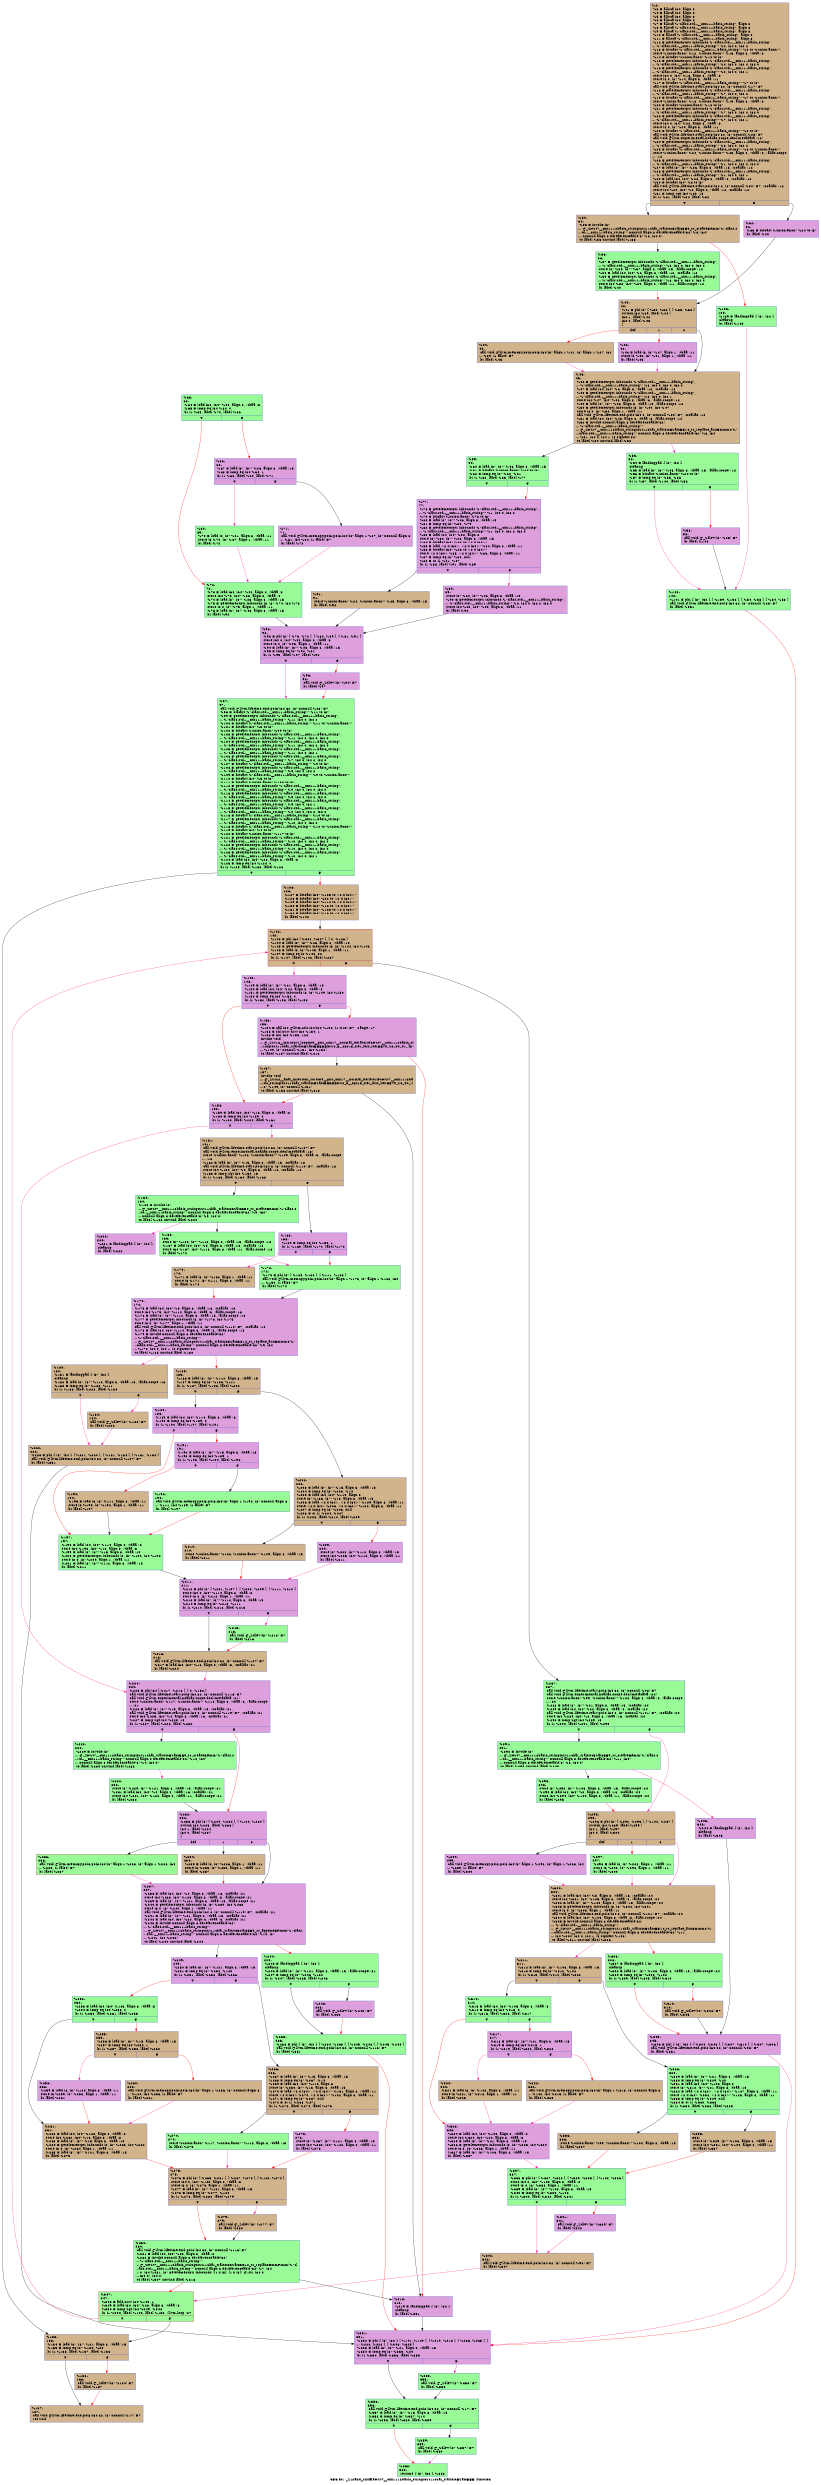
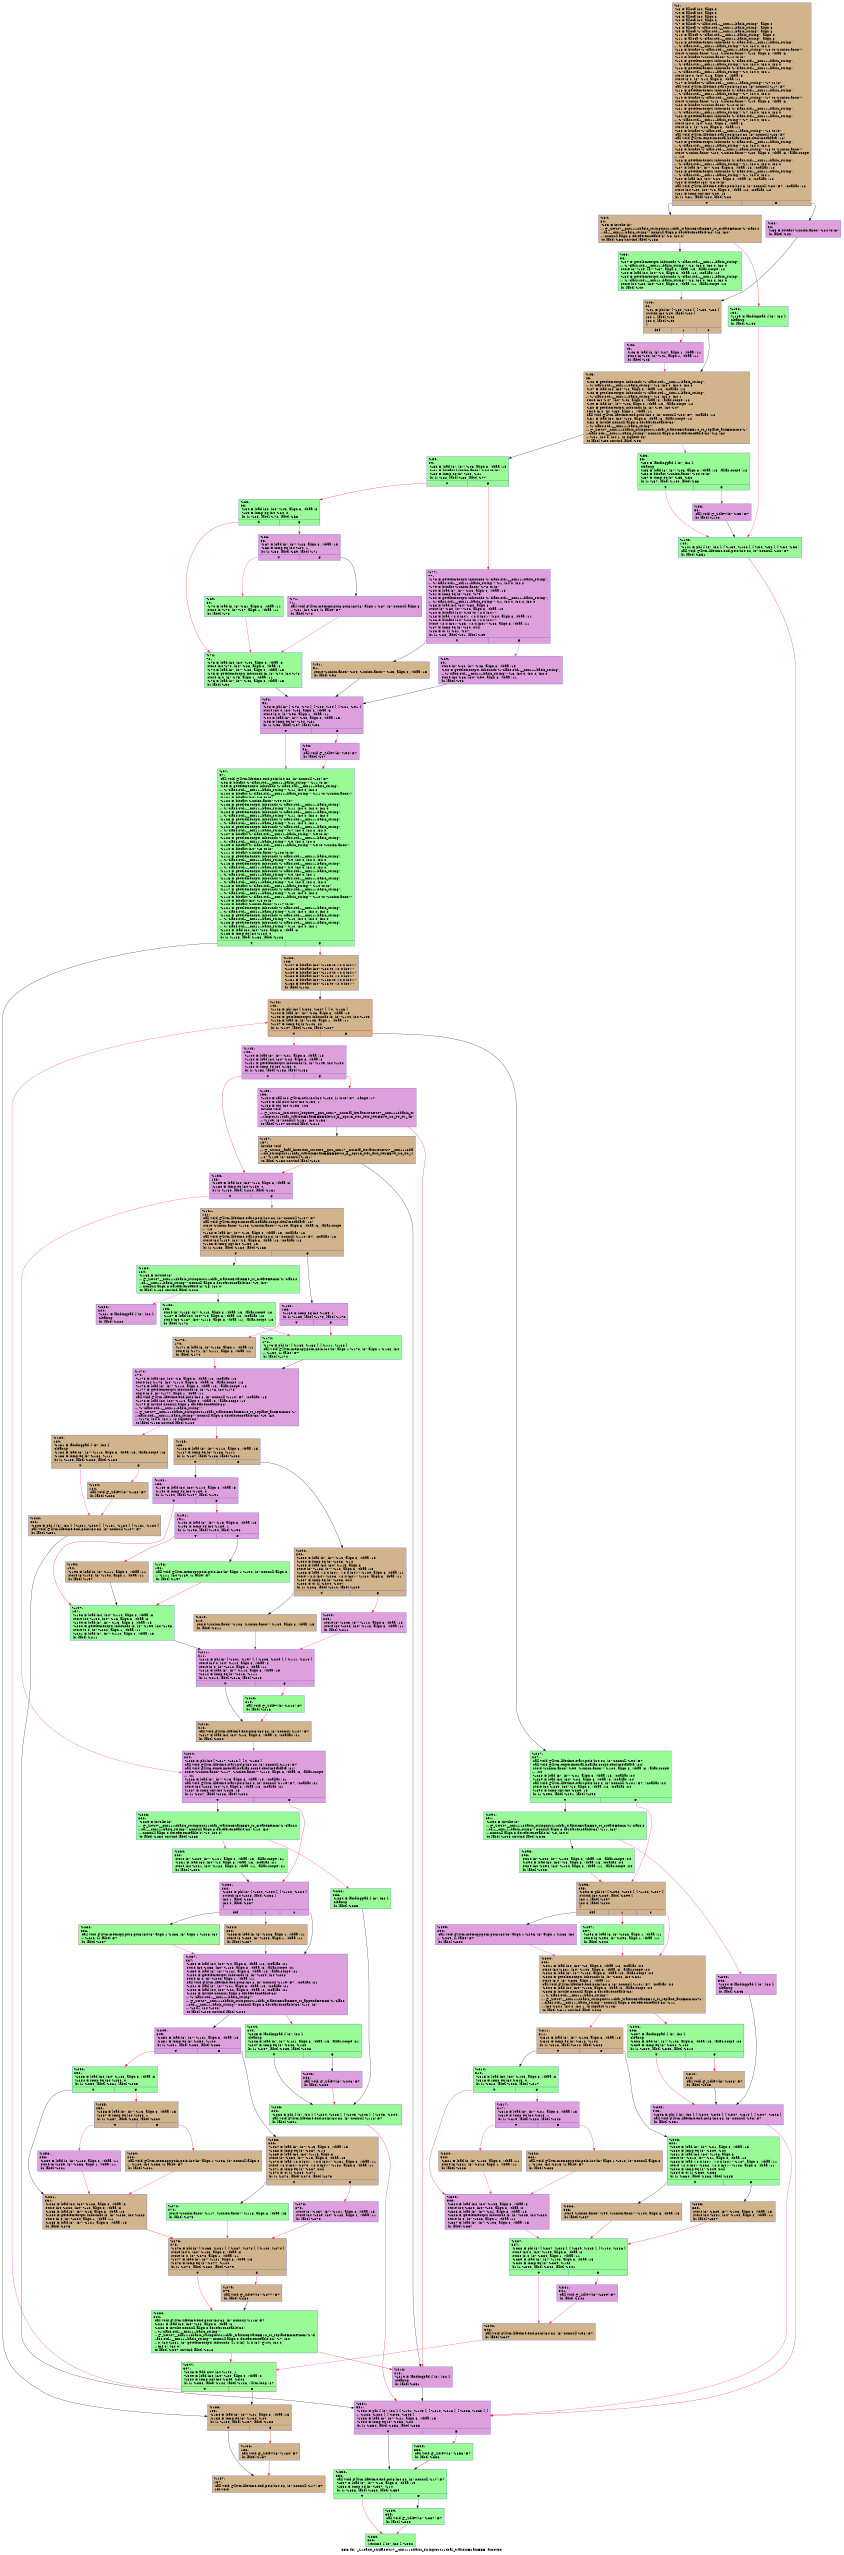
(546, 353) -> none
none -> (374, 488)
(223, 1848) -> (266, 1919)
none -> (361, 1899)
(345, 2290) -> (354, 2360)
